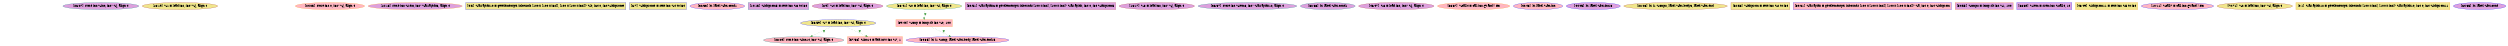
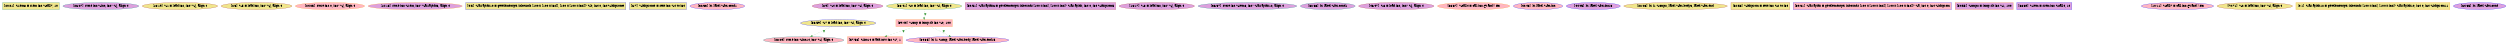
none -> (31, 6)
none -> (257, 6)
(778, 6) -> none
(2107, 6) -> none
(856, 31) -> (900, 31)
